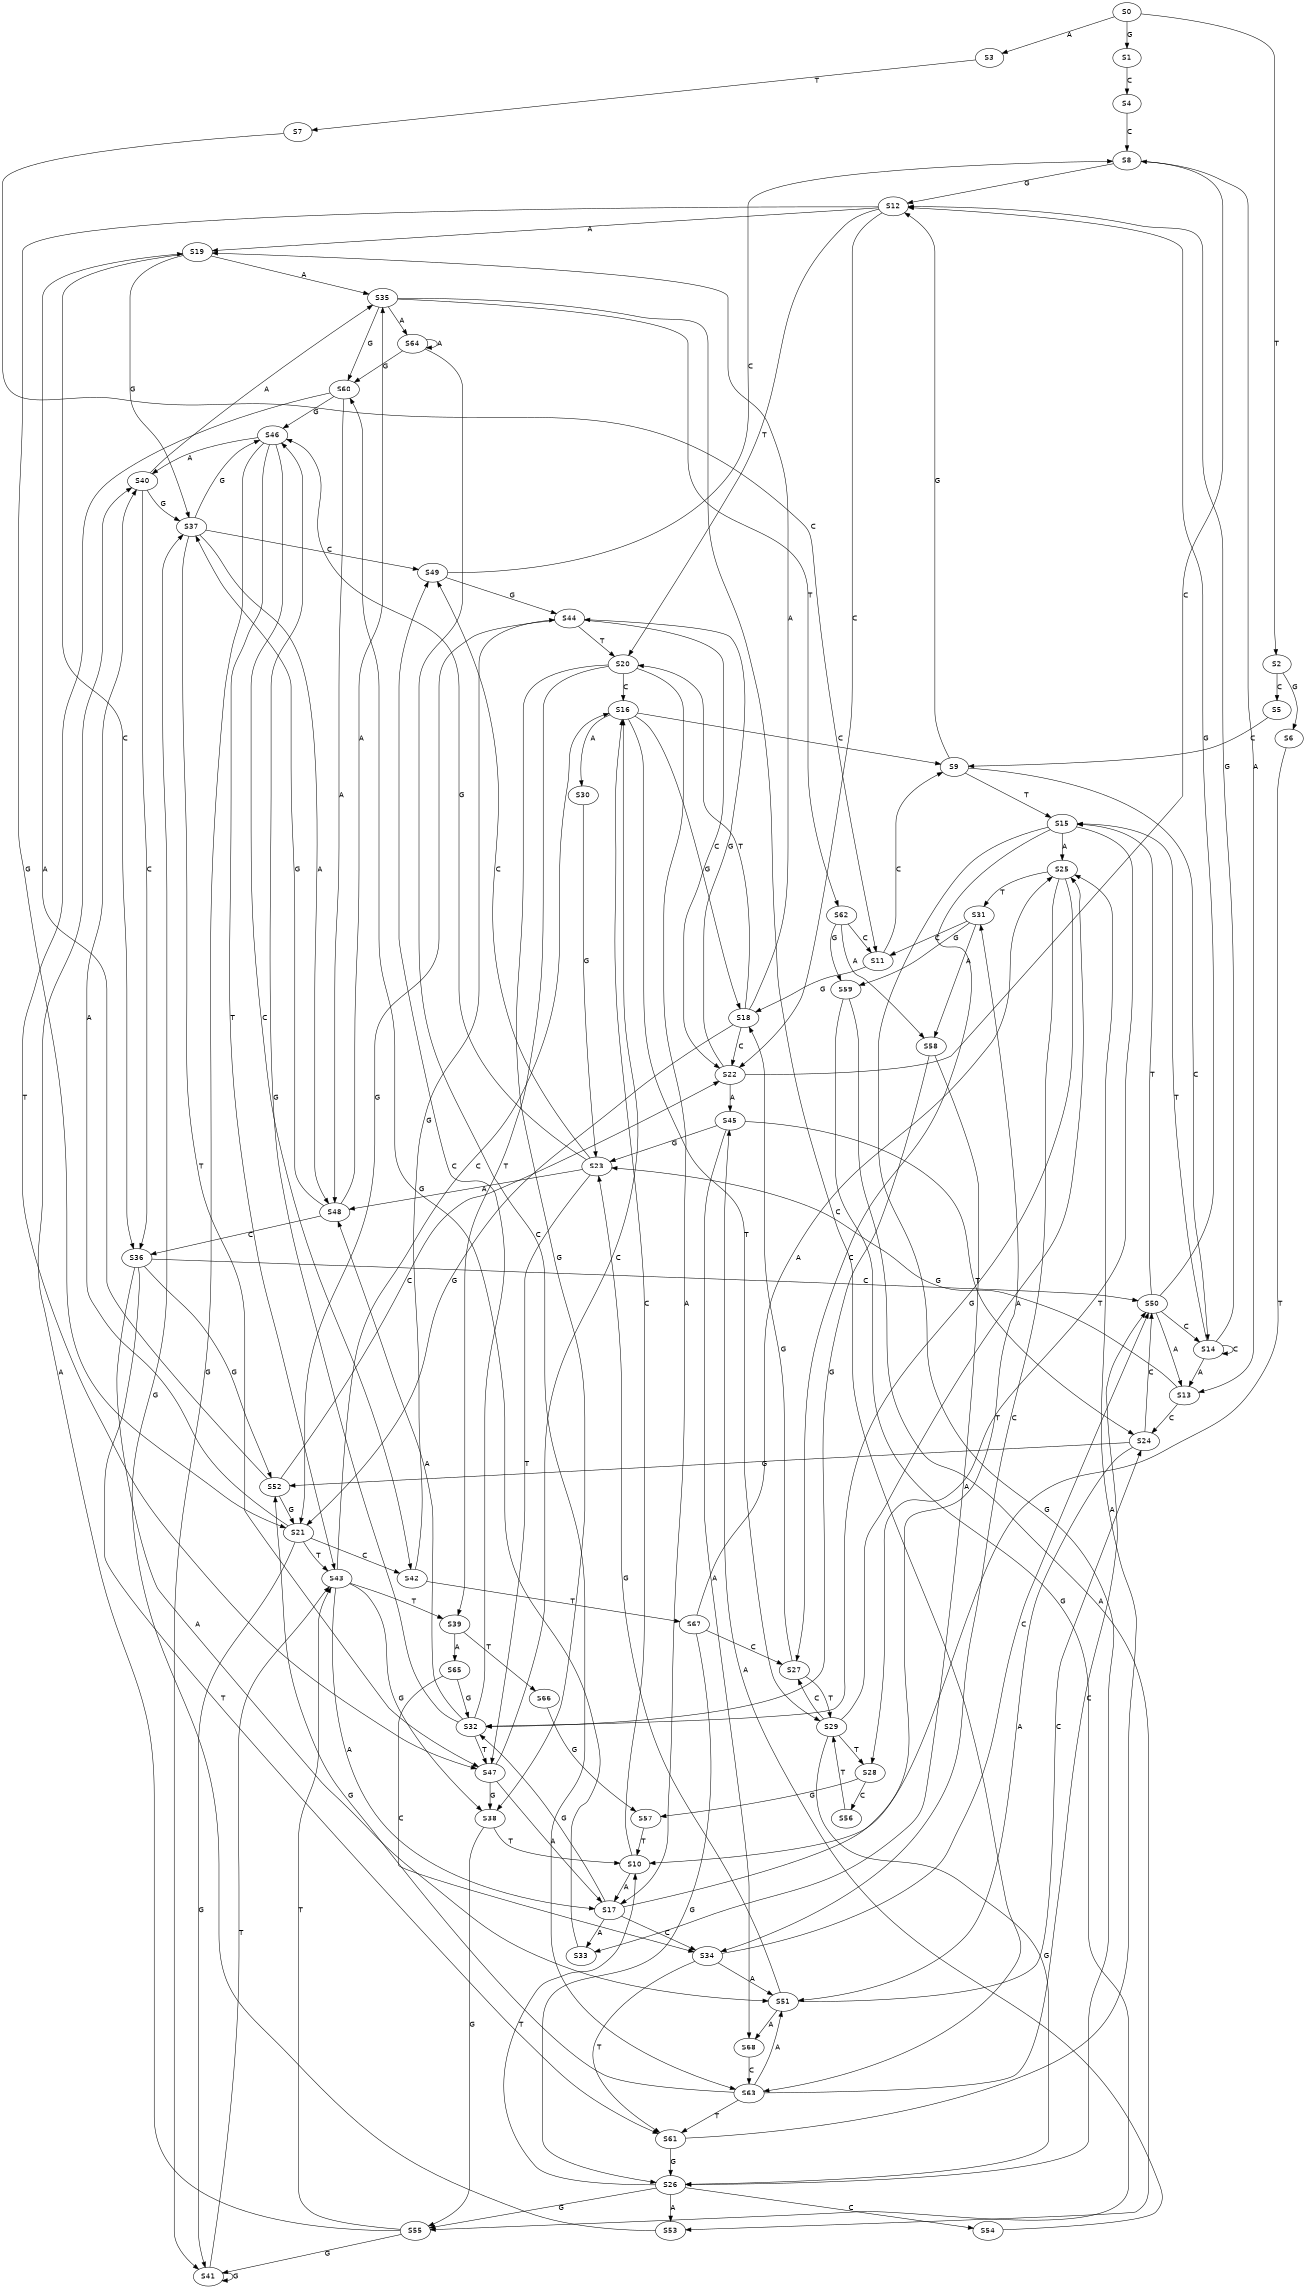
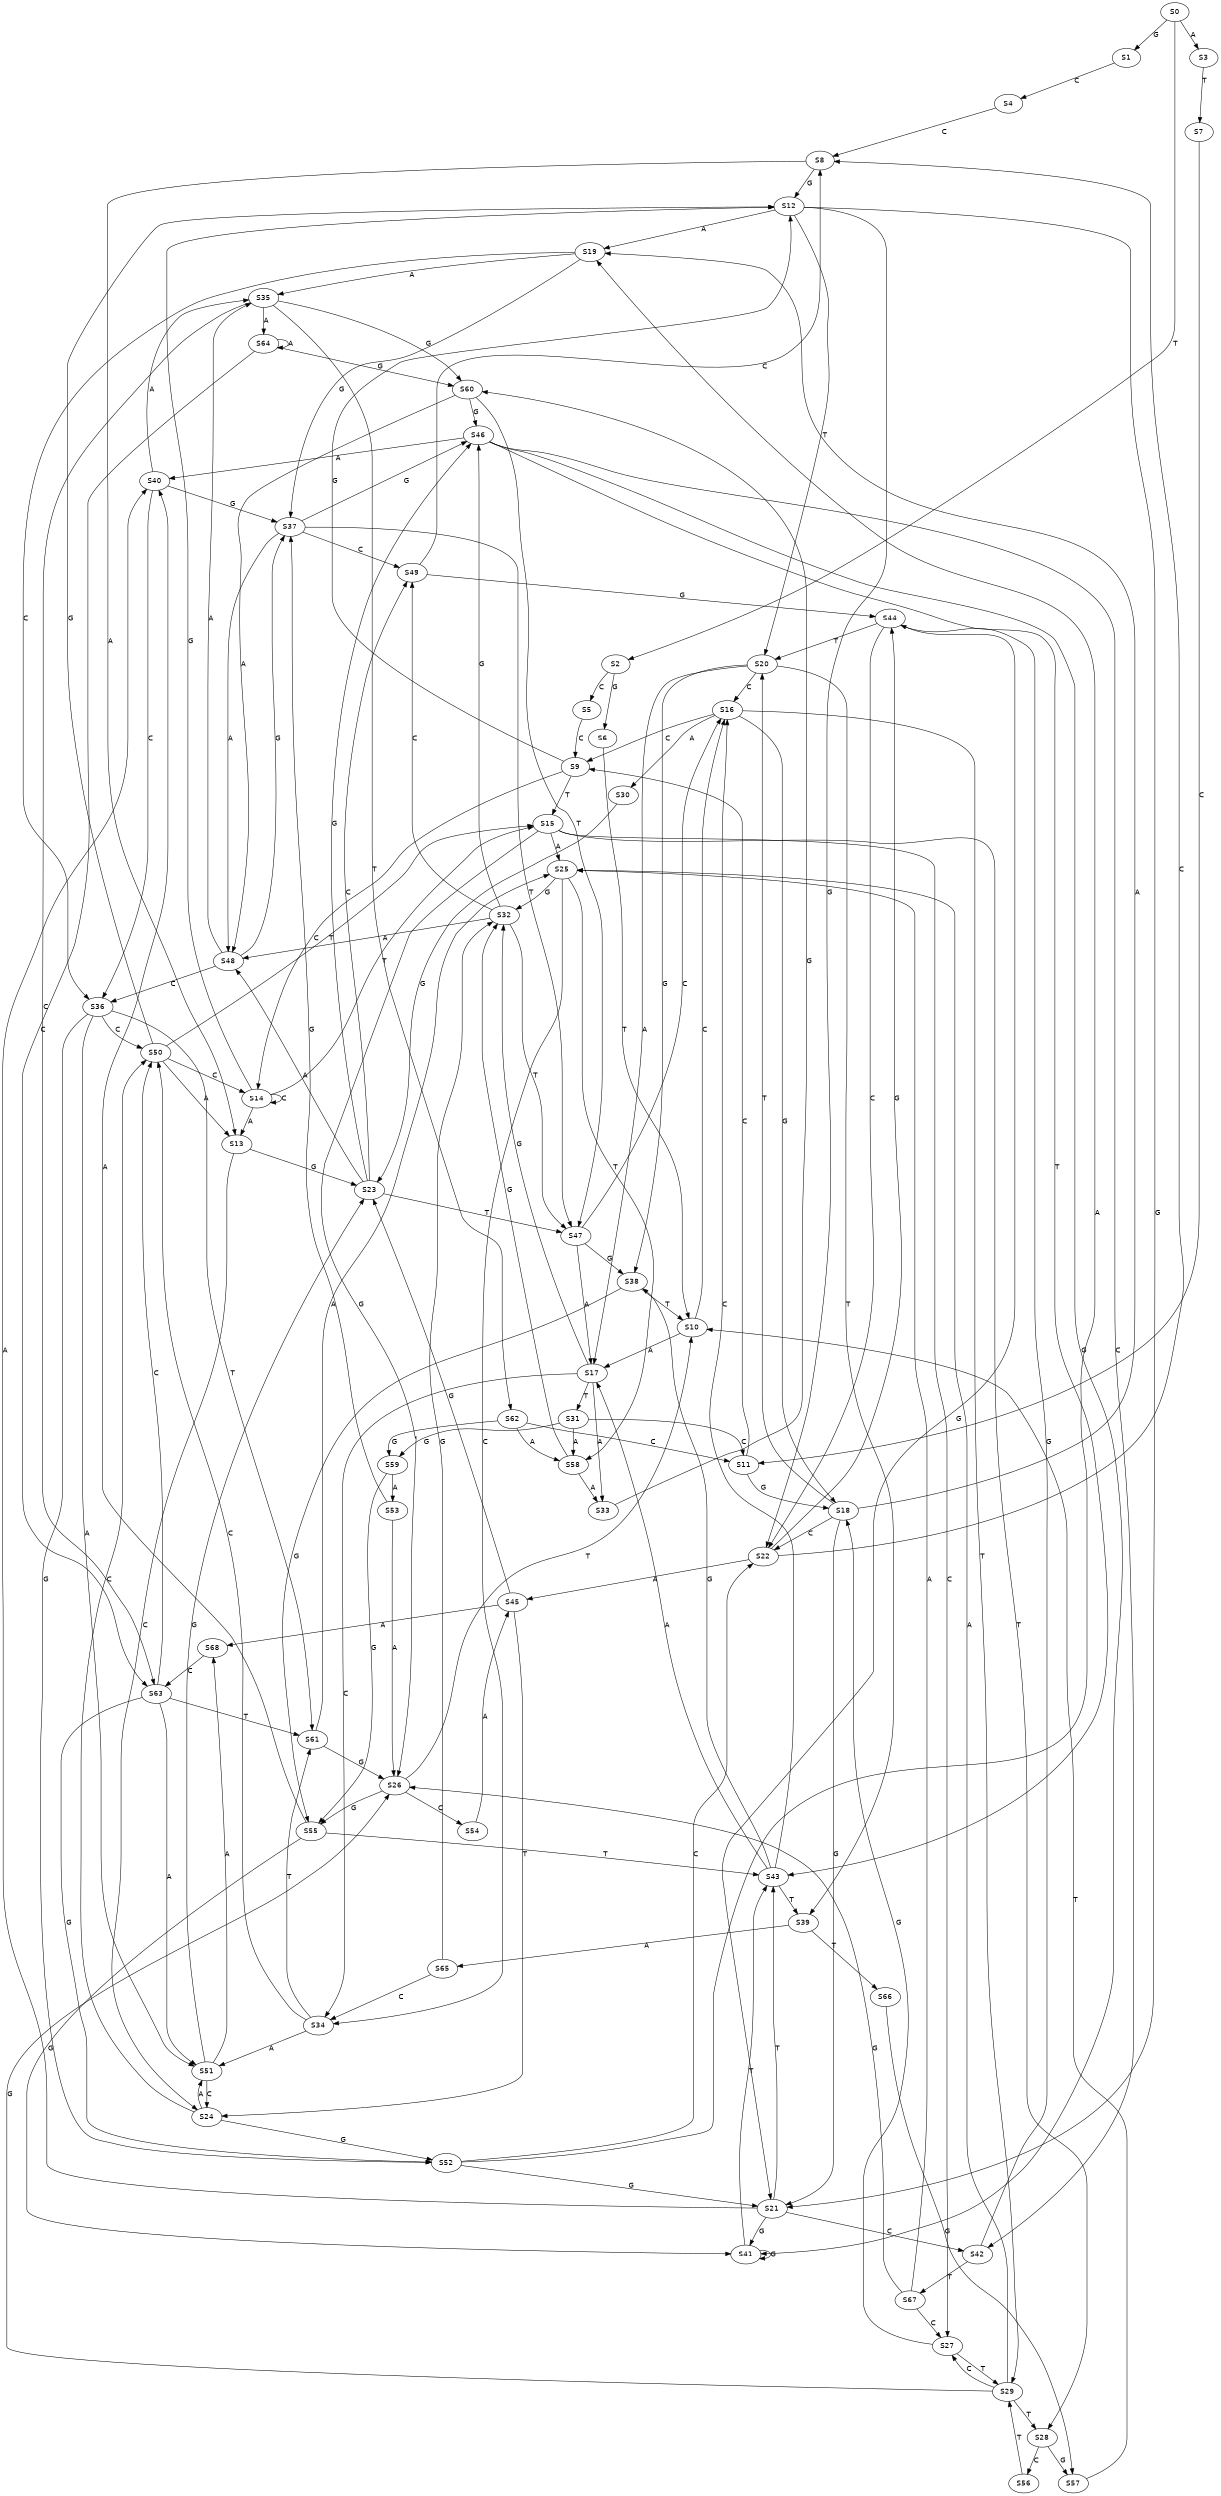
(855, 619) -> (830, 892)
(1014, 881) -> (608, 1163)
(671, 2205) -> (392, 1645)
